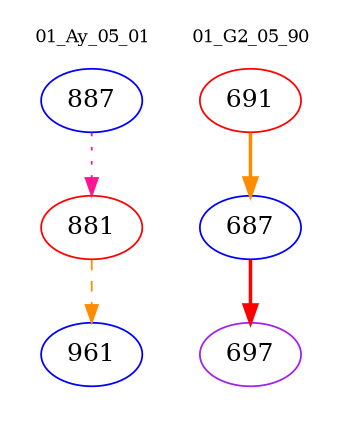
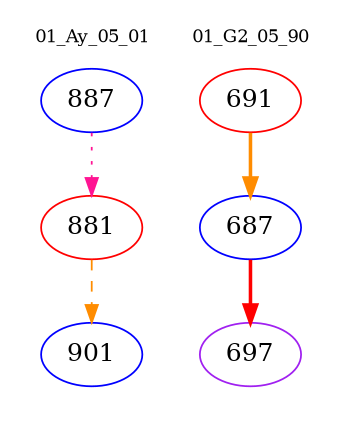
(92, 355) -> (92, 355)
